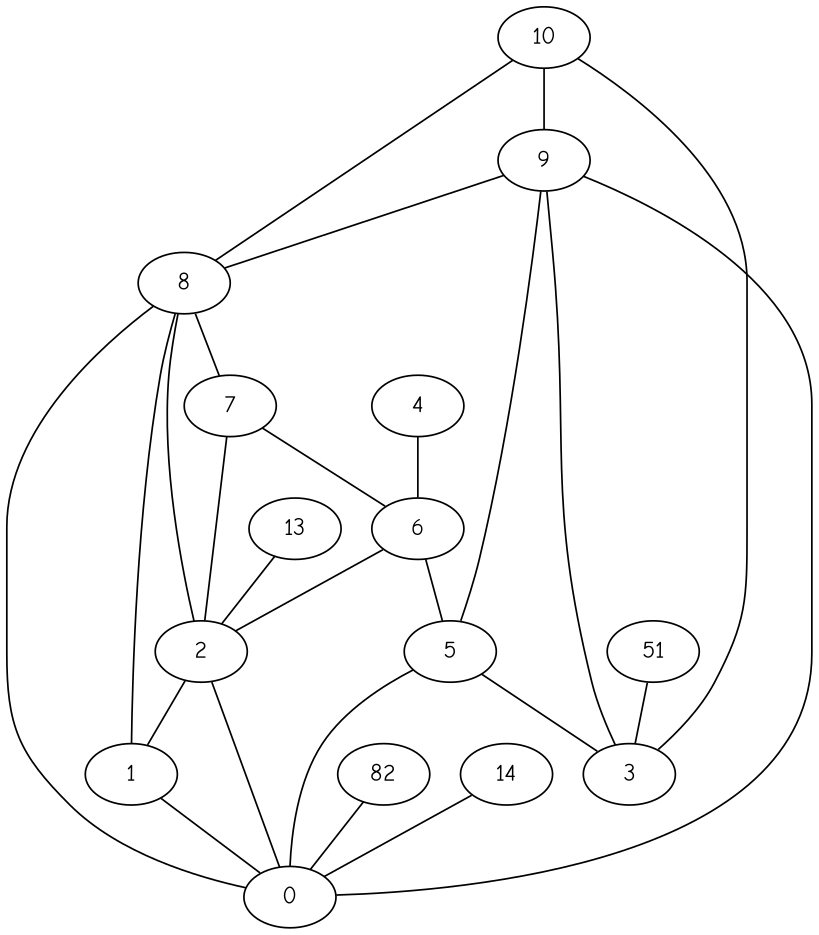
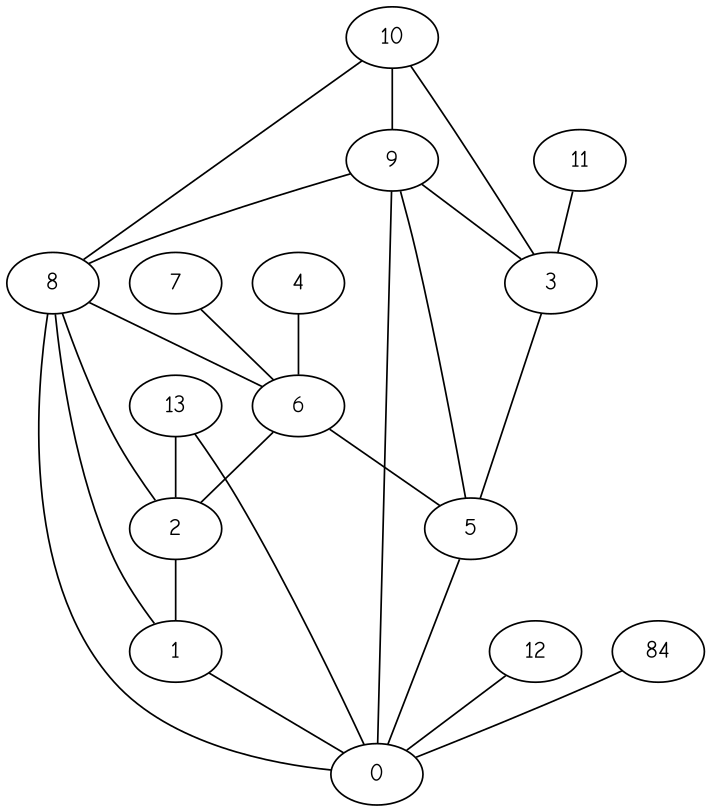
(207, 345) -> (176, 345)
(216, 529) -> none
(653, 652) -> (580, 160)
(540, 713) -> (511, 406)
(384, 774) -> (536, 652)
(507, 774) -> (658, 652)
(246, 775) -> (286, 586)
